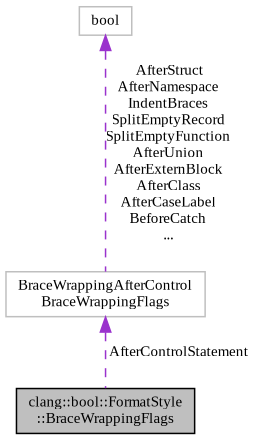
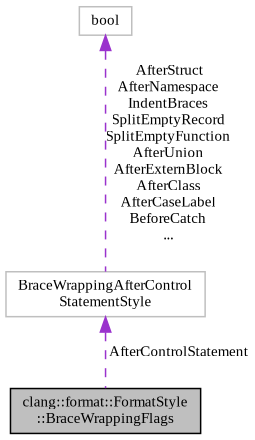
(106, 294) -> (106, 294)
(106, 411) -> (106, 411)
